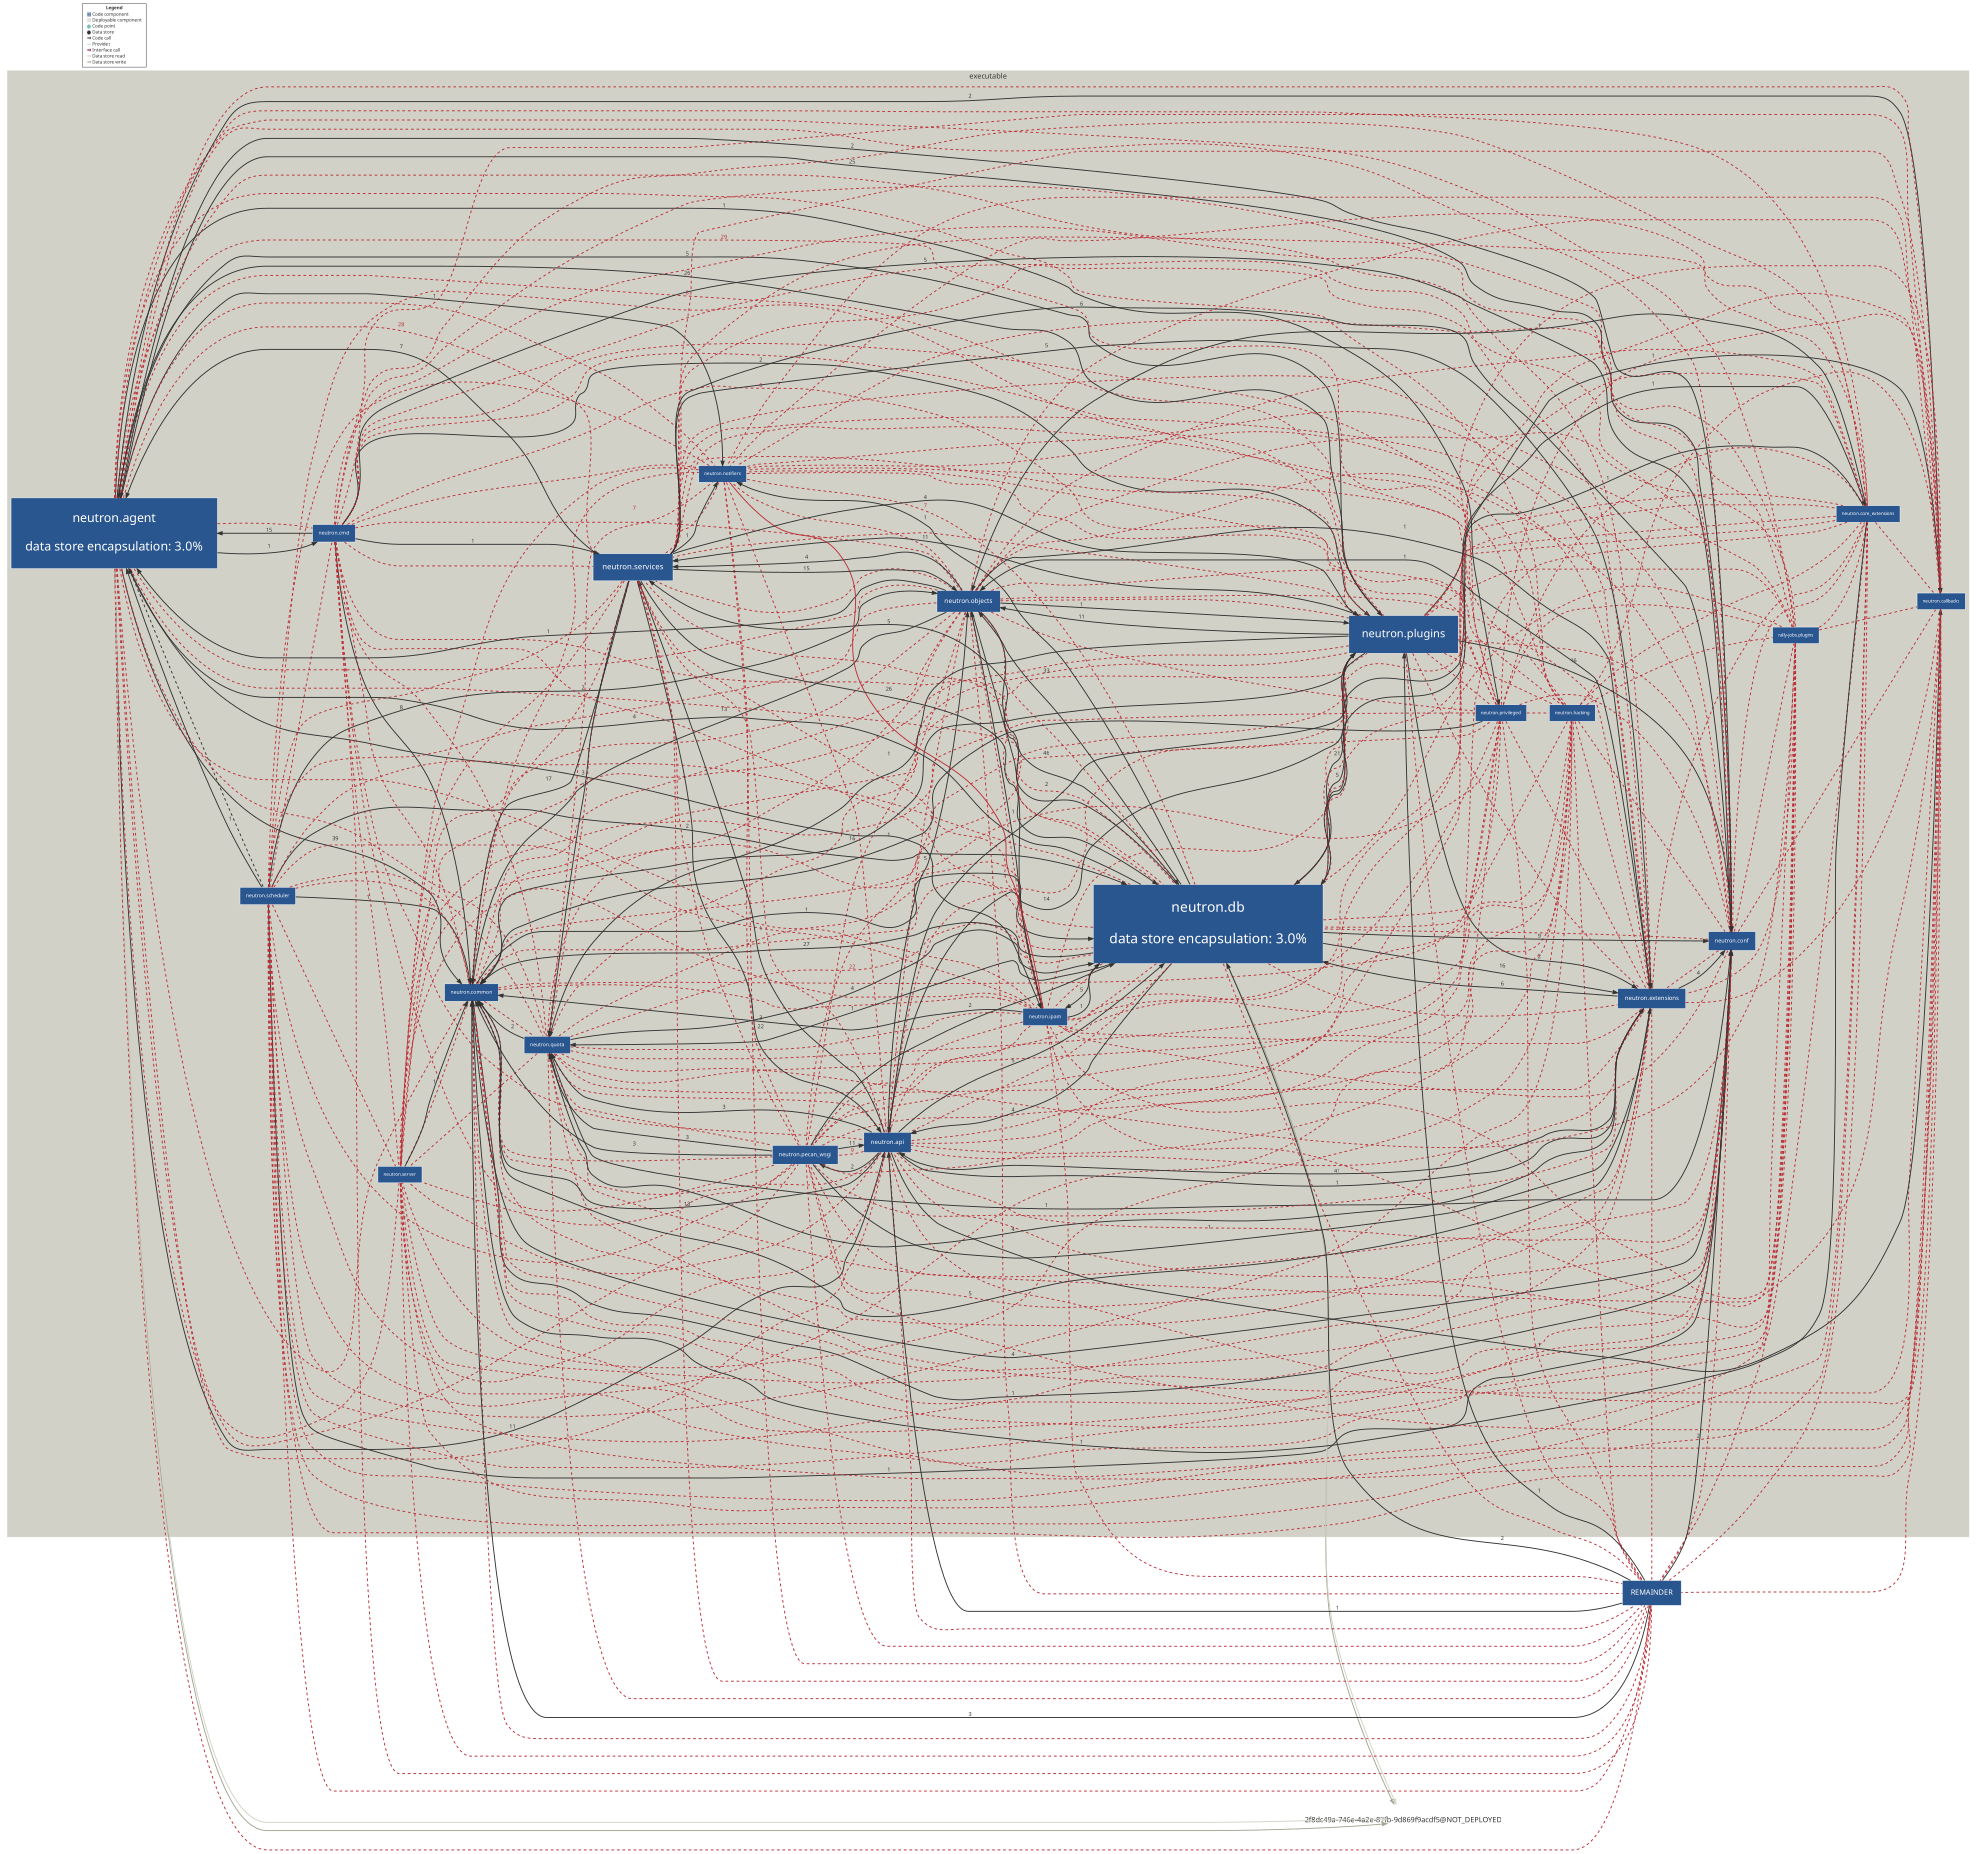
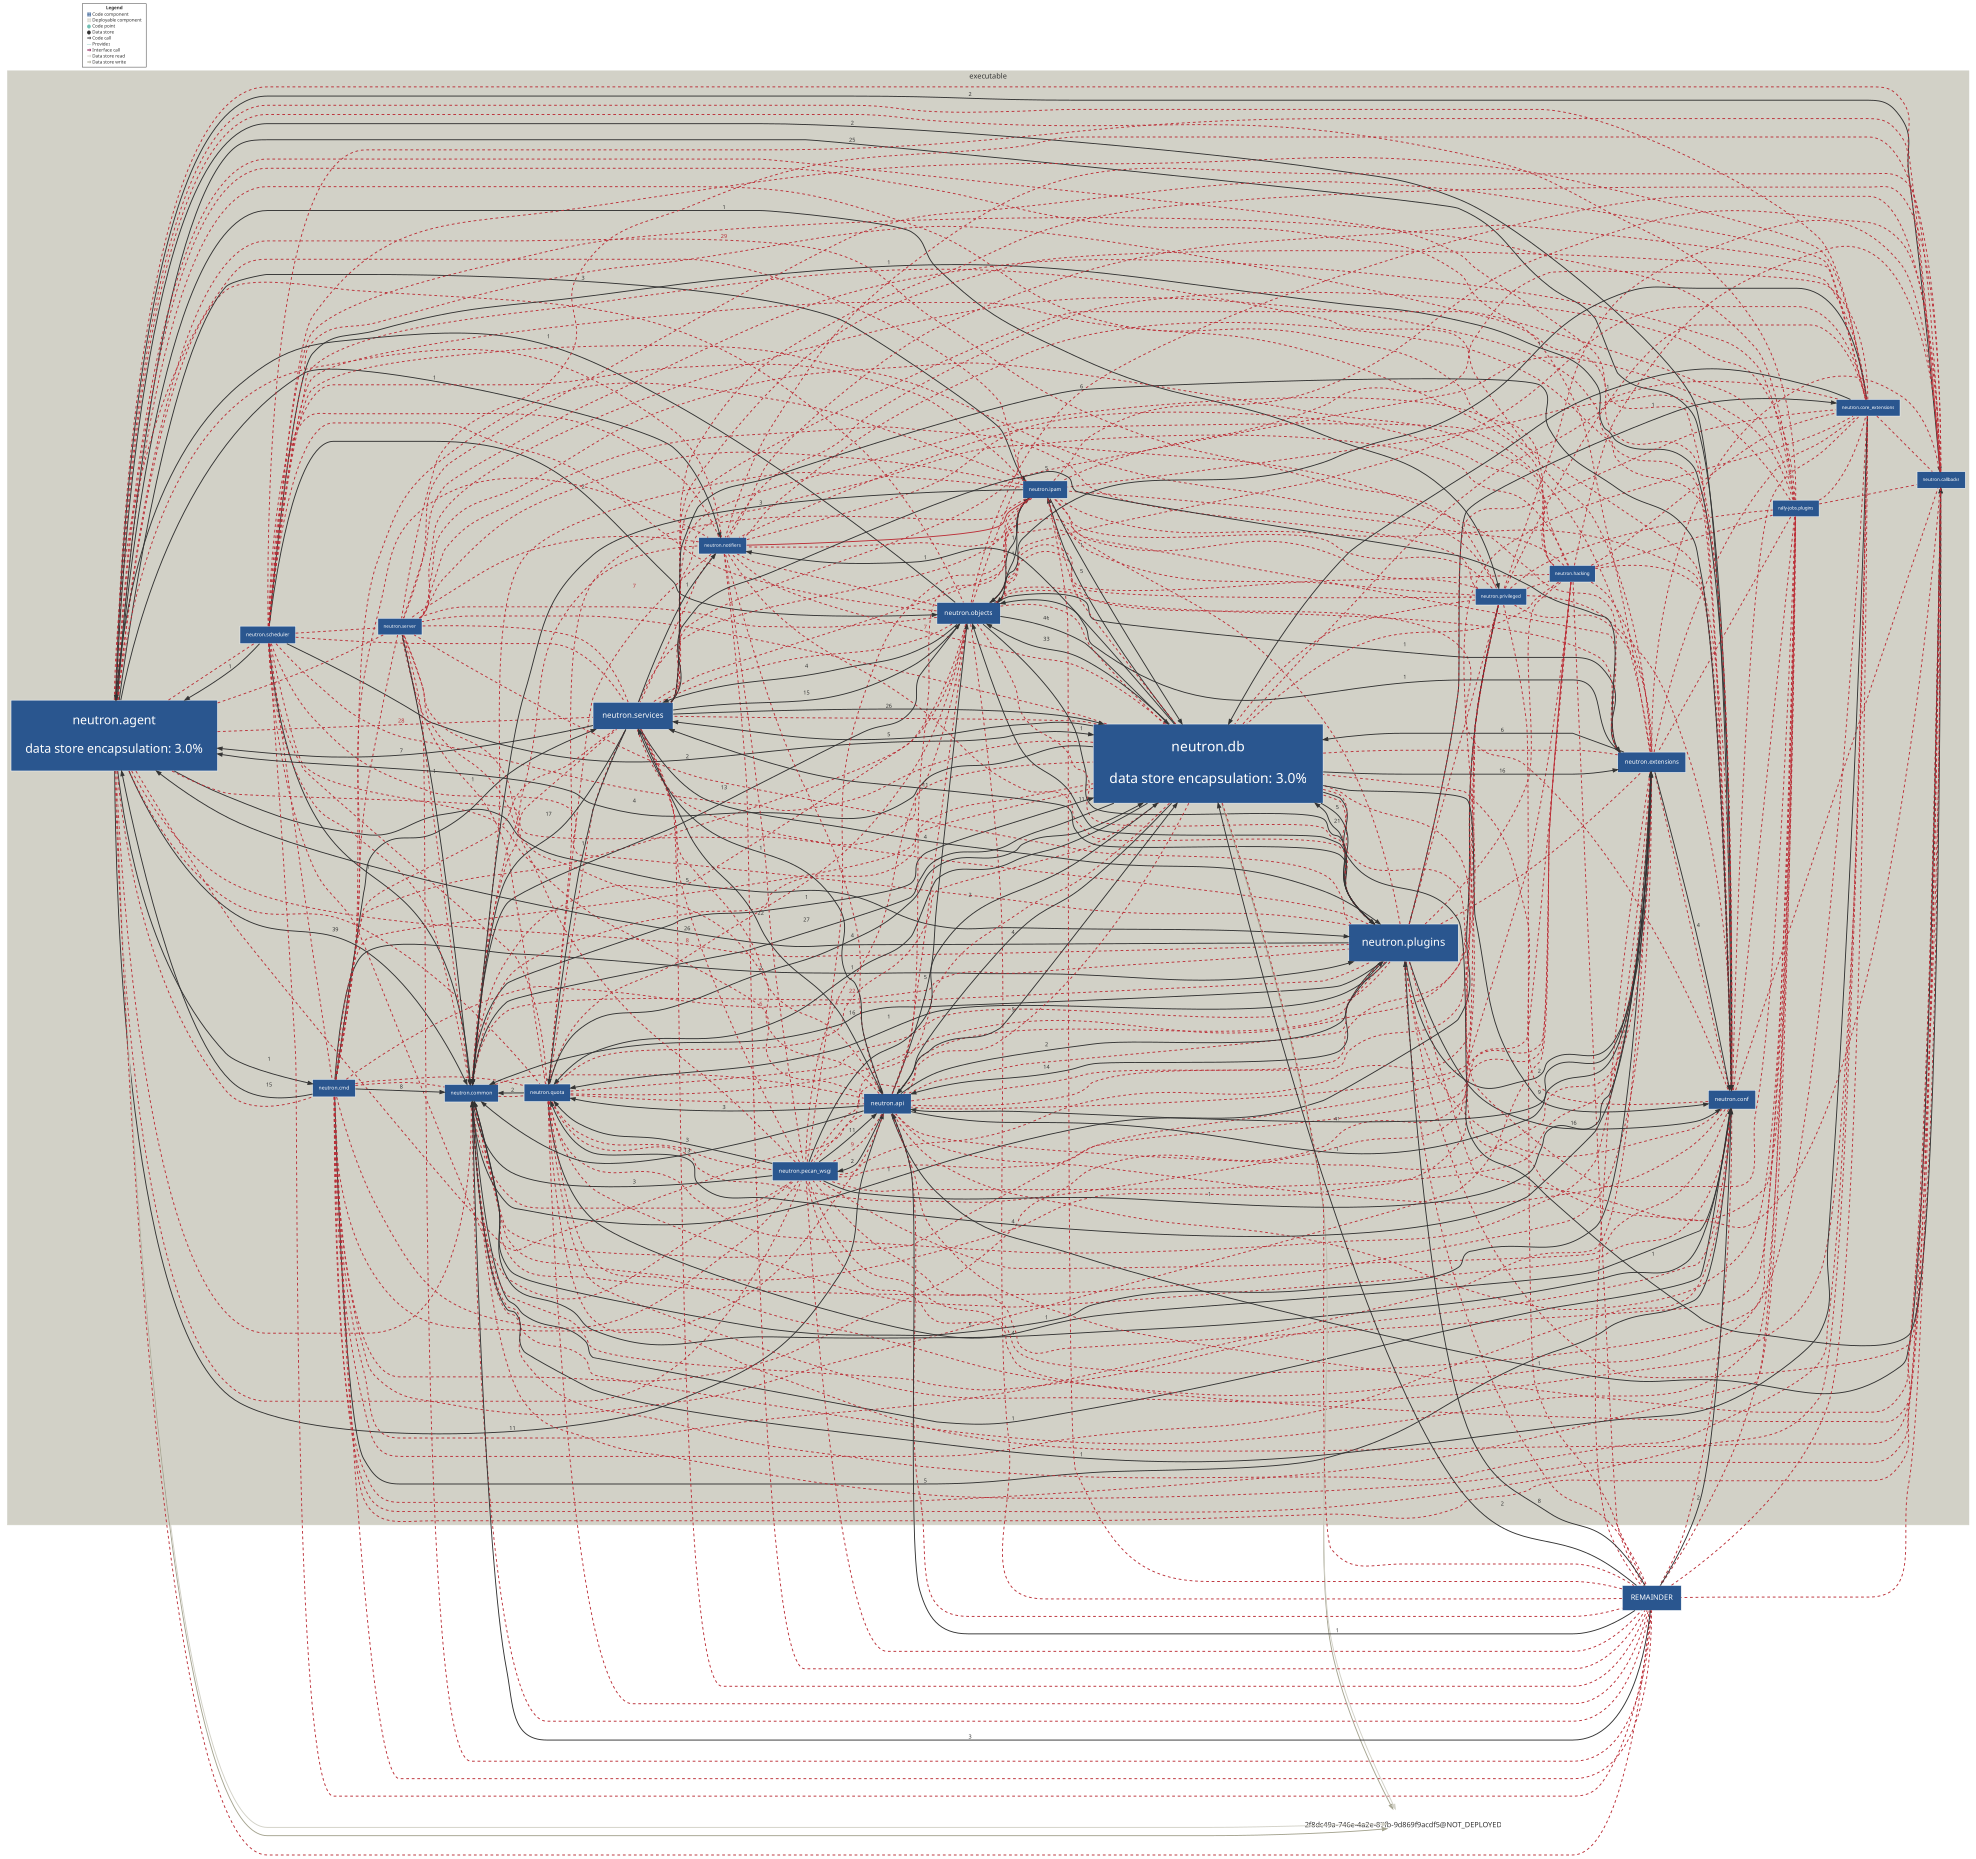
(195, 729) -> (211, 672)
(1063, 1372) -> none
(1538, 1491) -> (1538, 1501)
